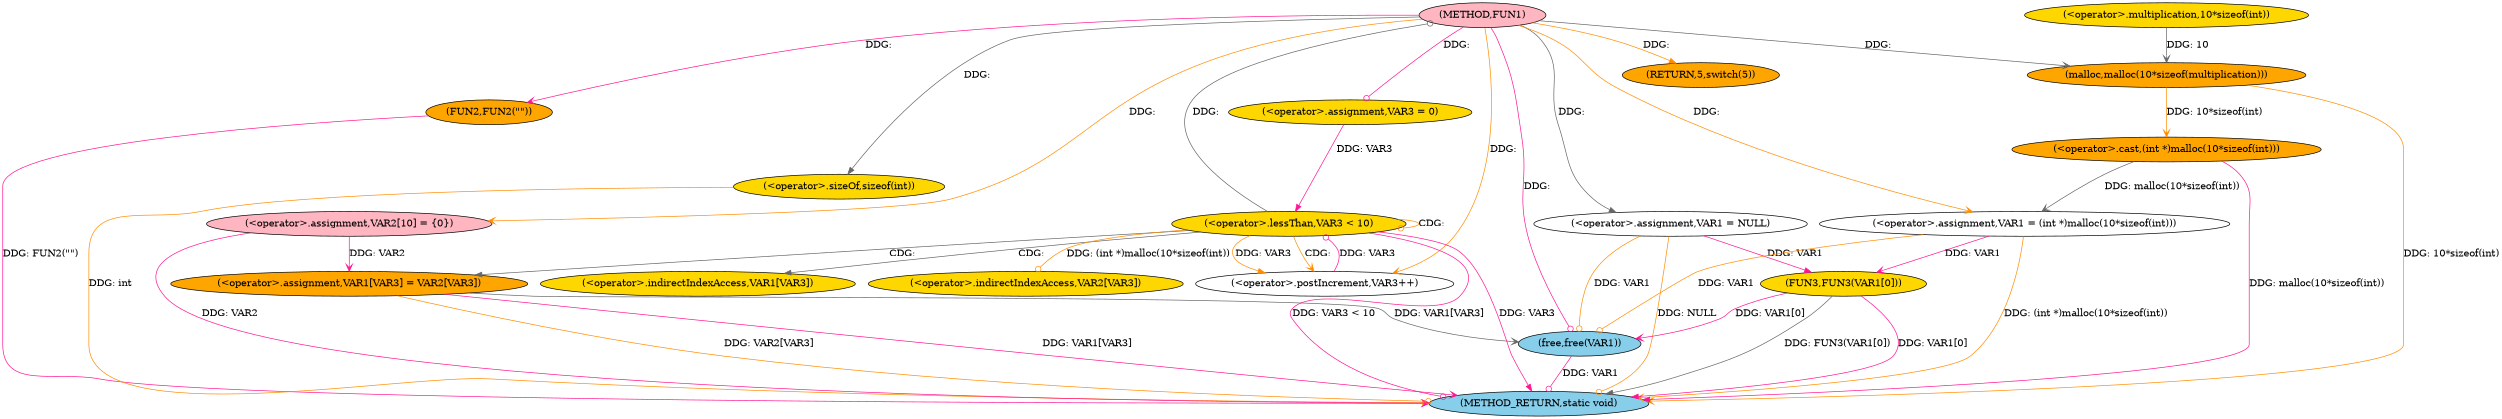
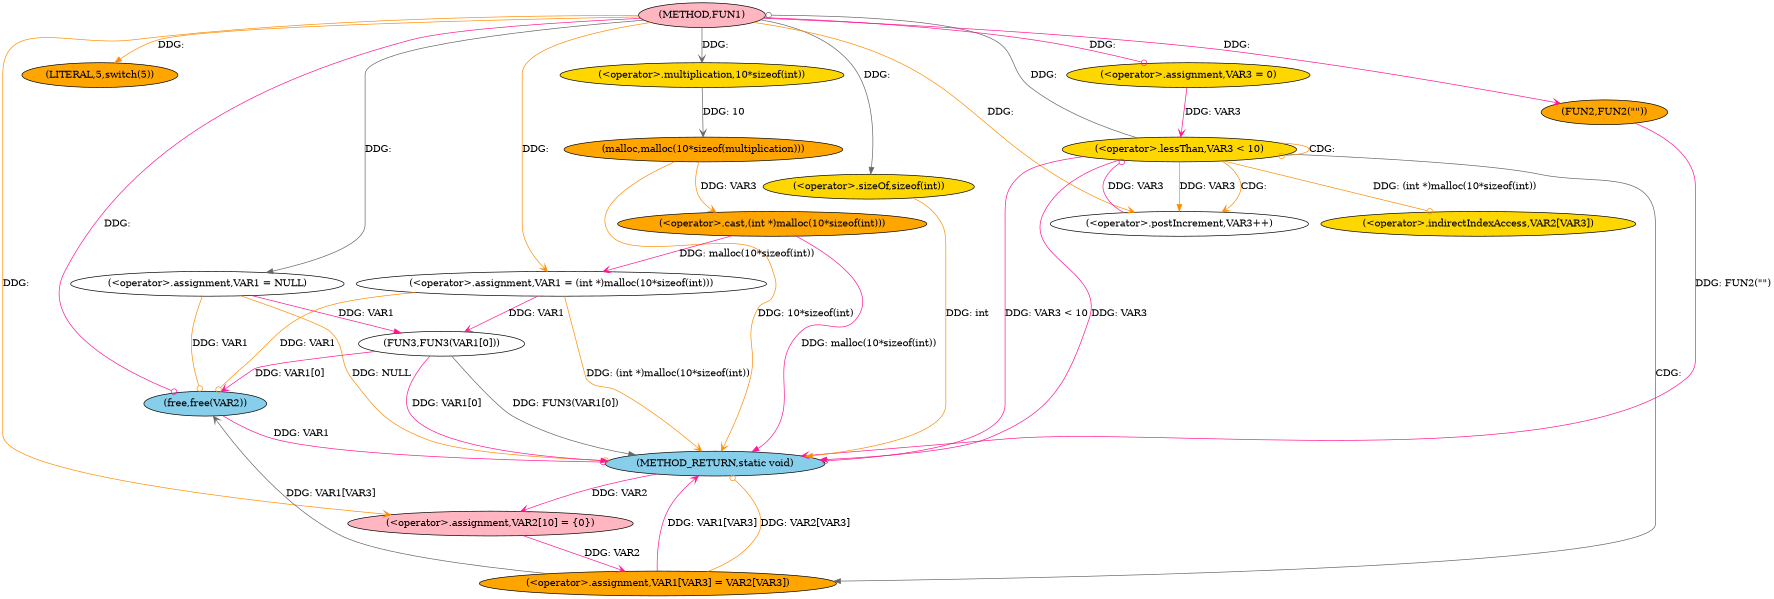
(1801, 43) -> (702, 42)
(1701, 75) -> (100, 75)
(2214, 112) -> (729, 187)
(1321, 165) -> (1184, 109)
(2090, 182) -> (671, 253)
(698, 284) -> none
(1843, 284) -> (442, 344)
(1580, 344) -> (205, 404)
(687, 383) -> (591, 489)
